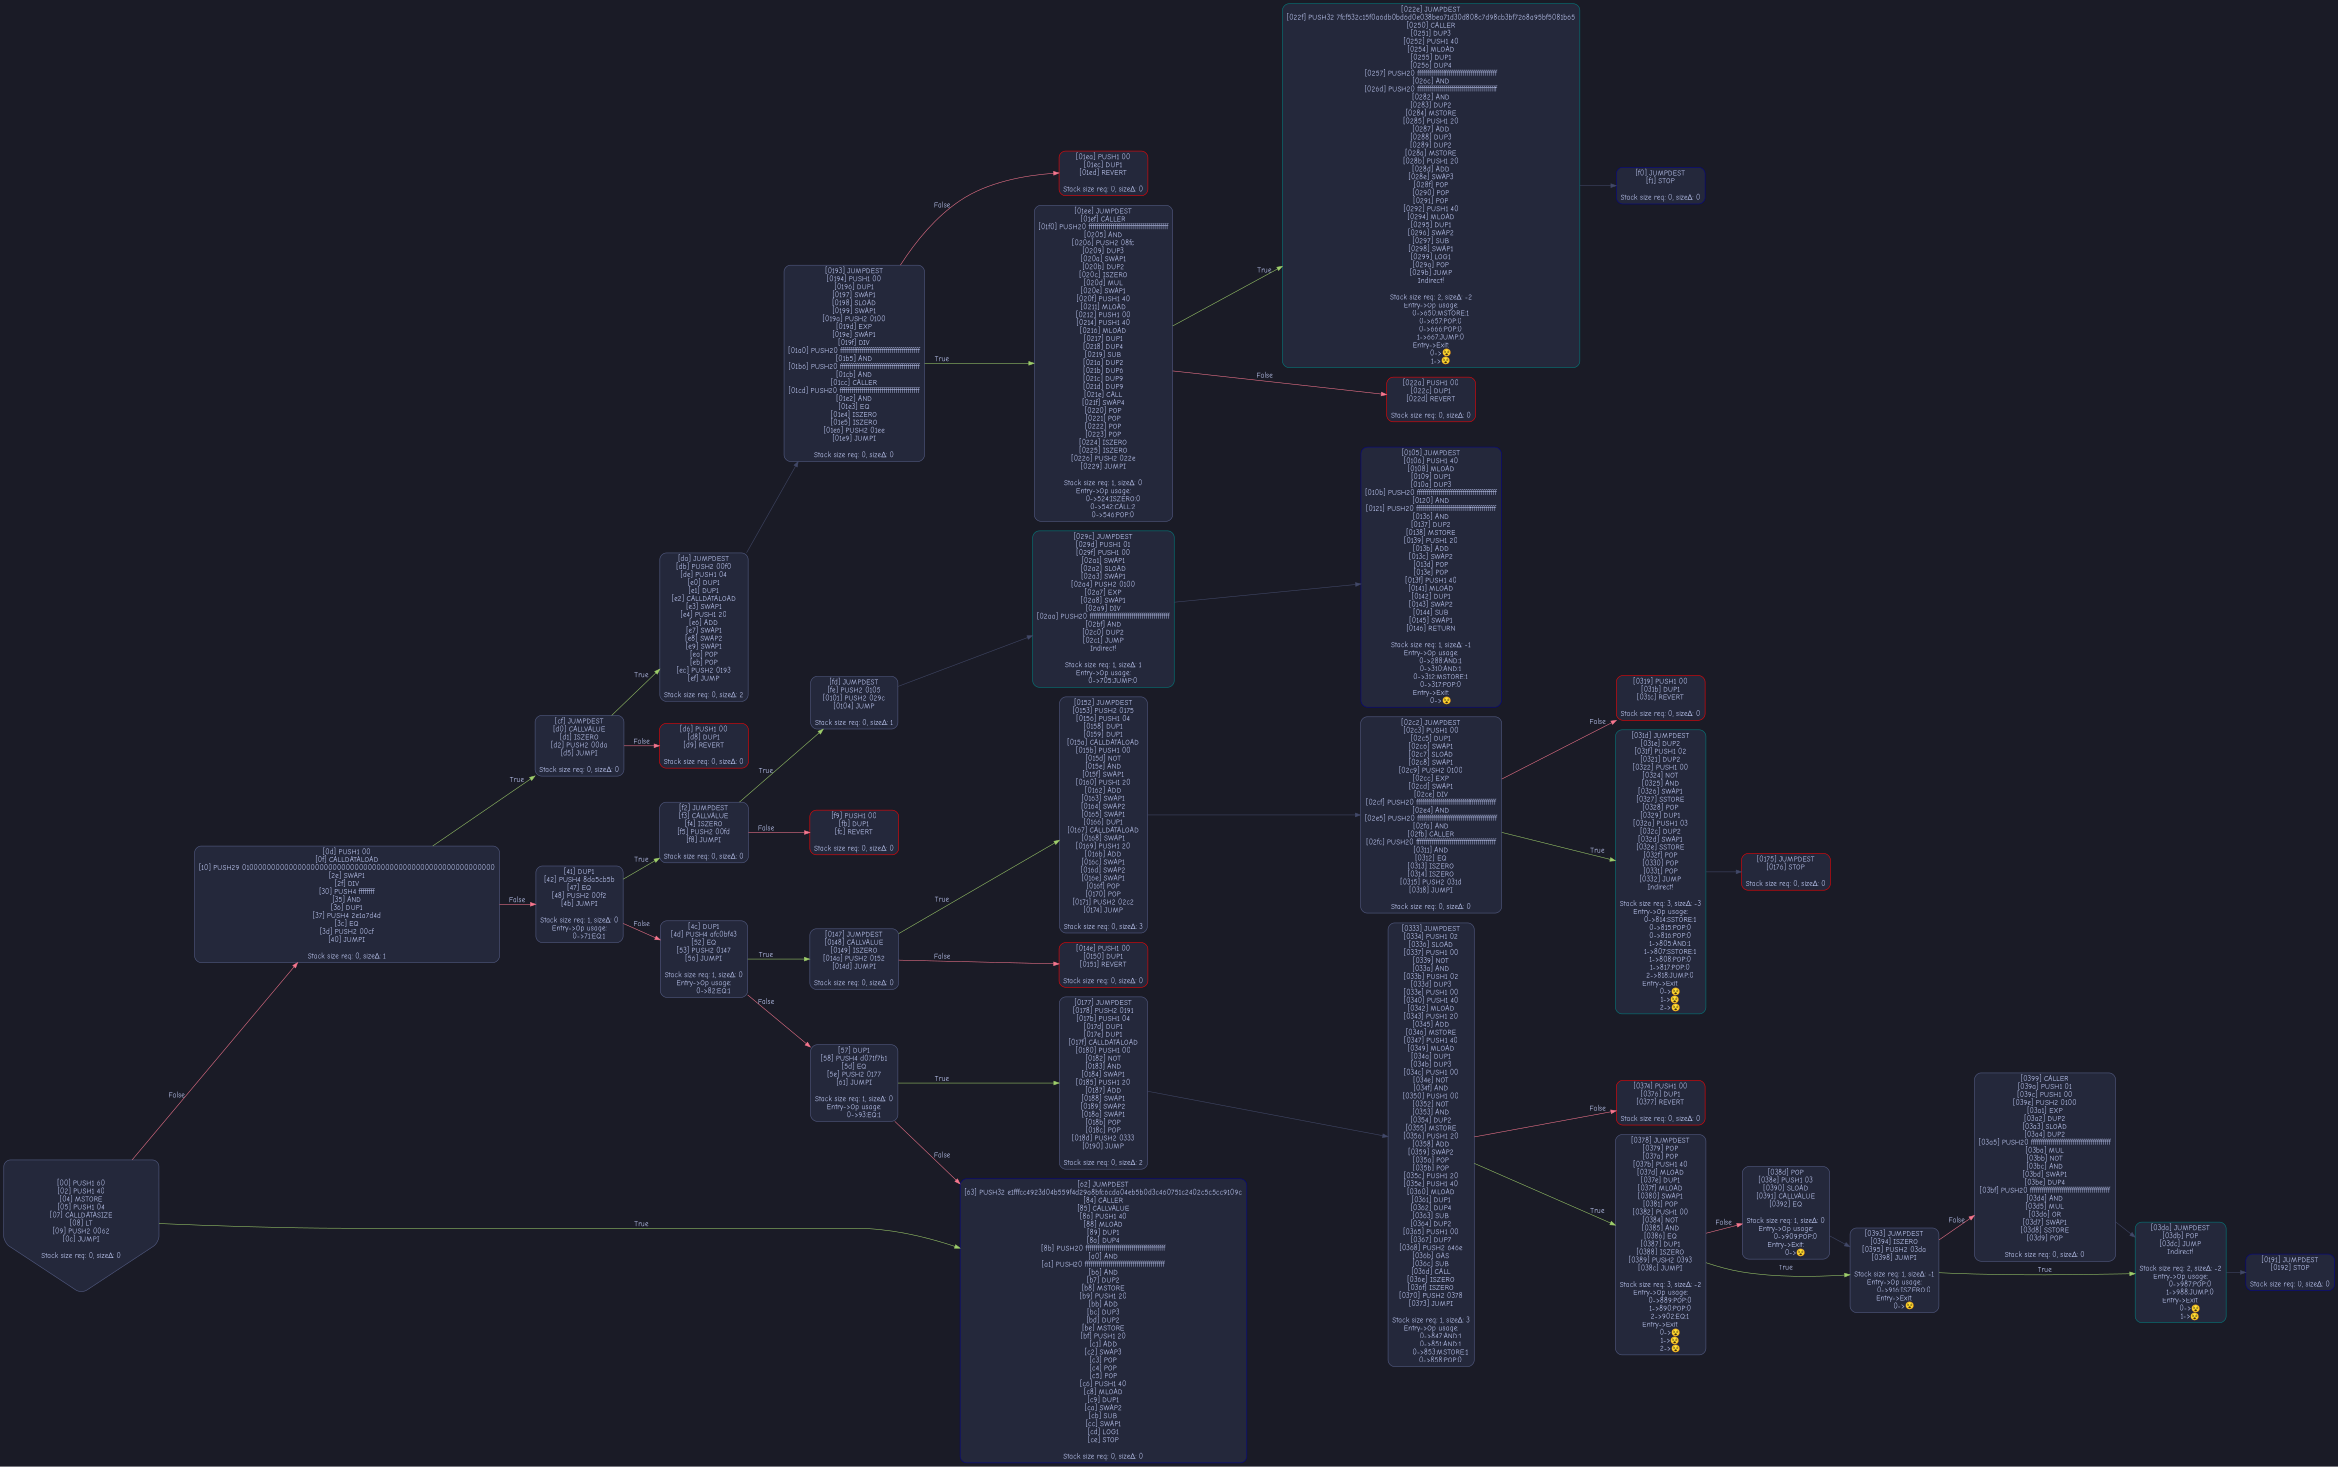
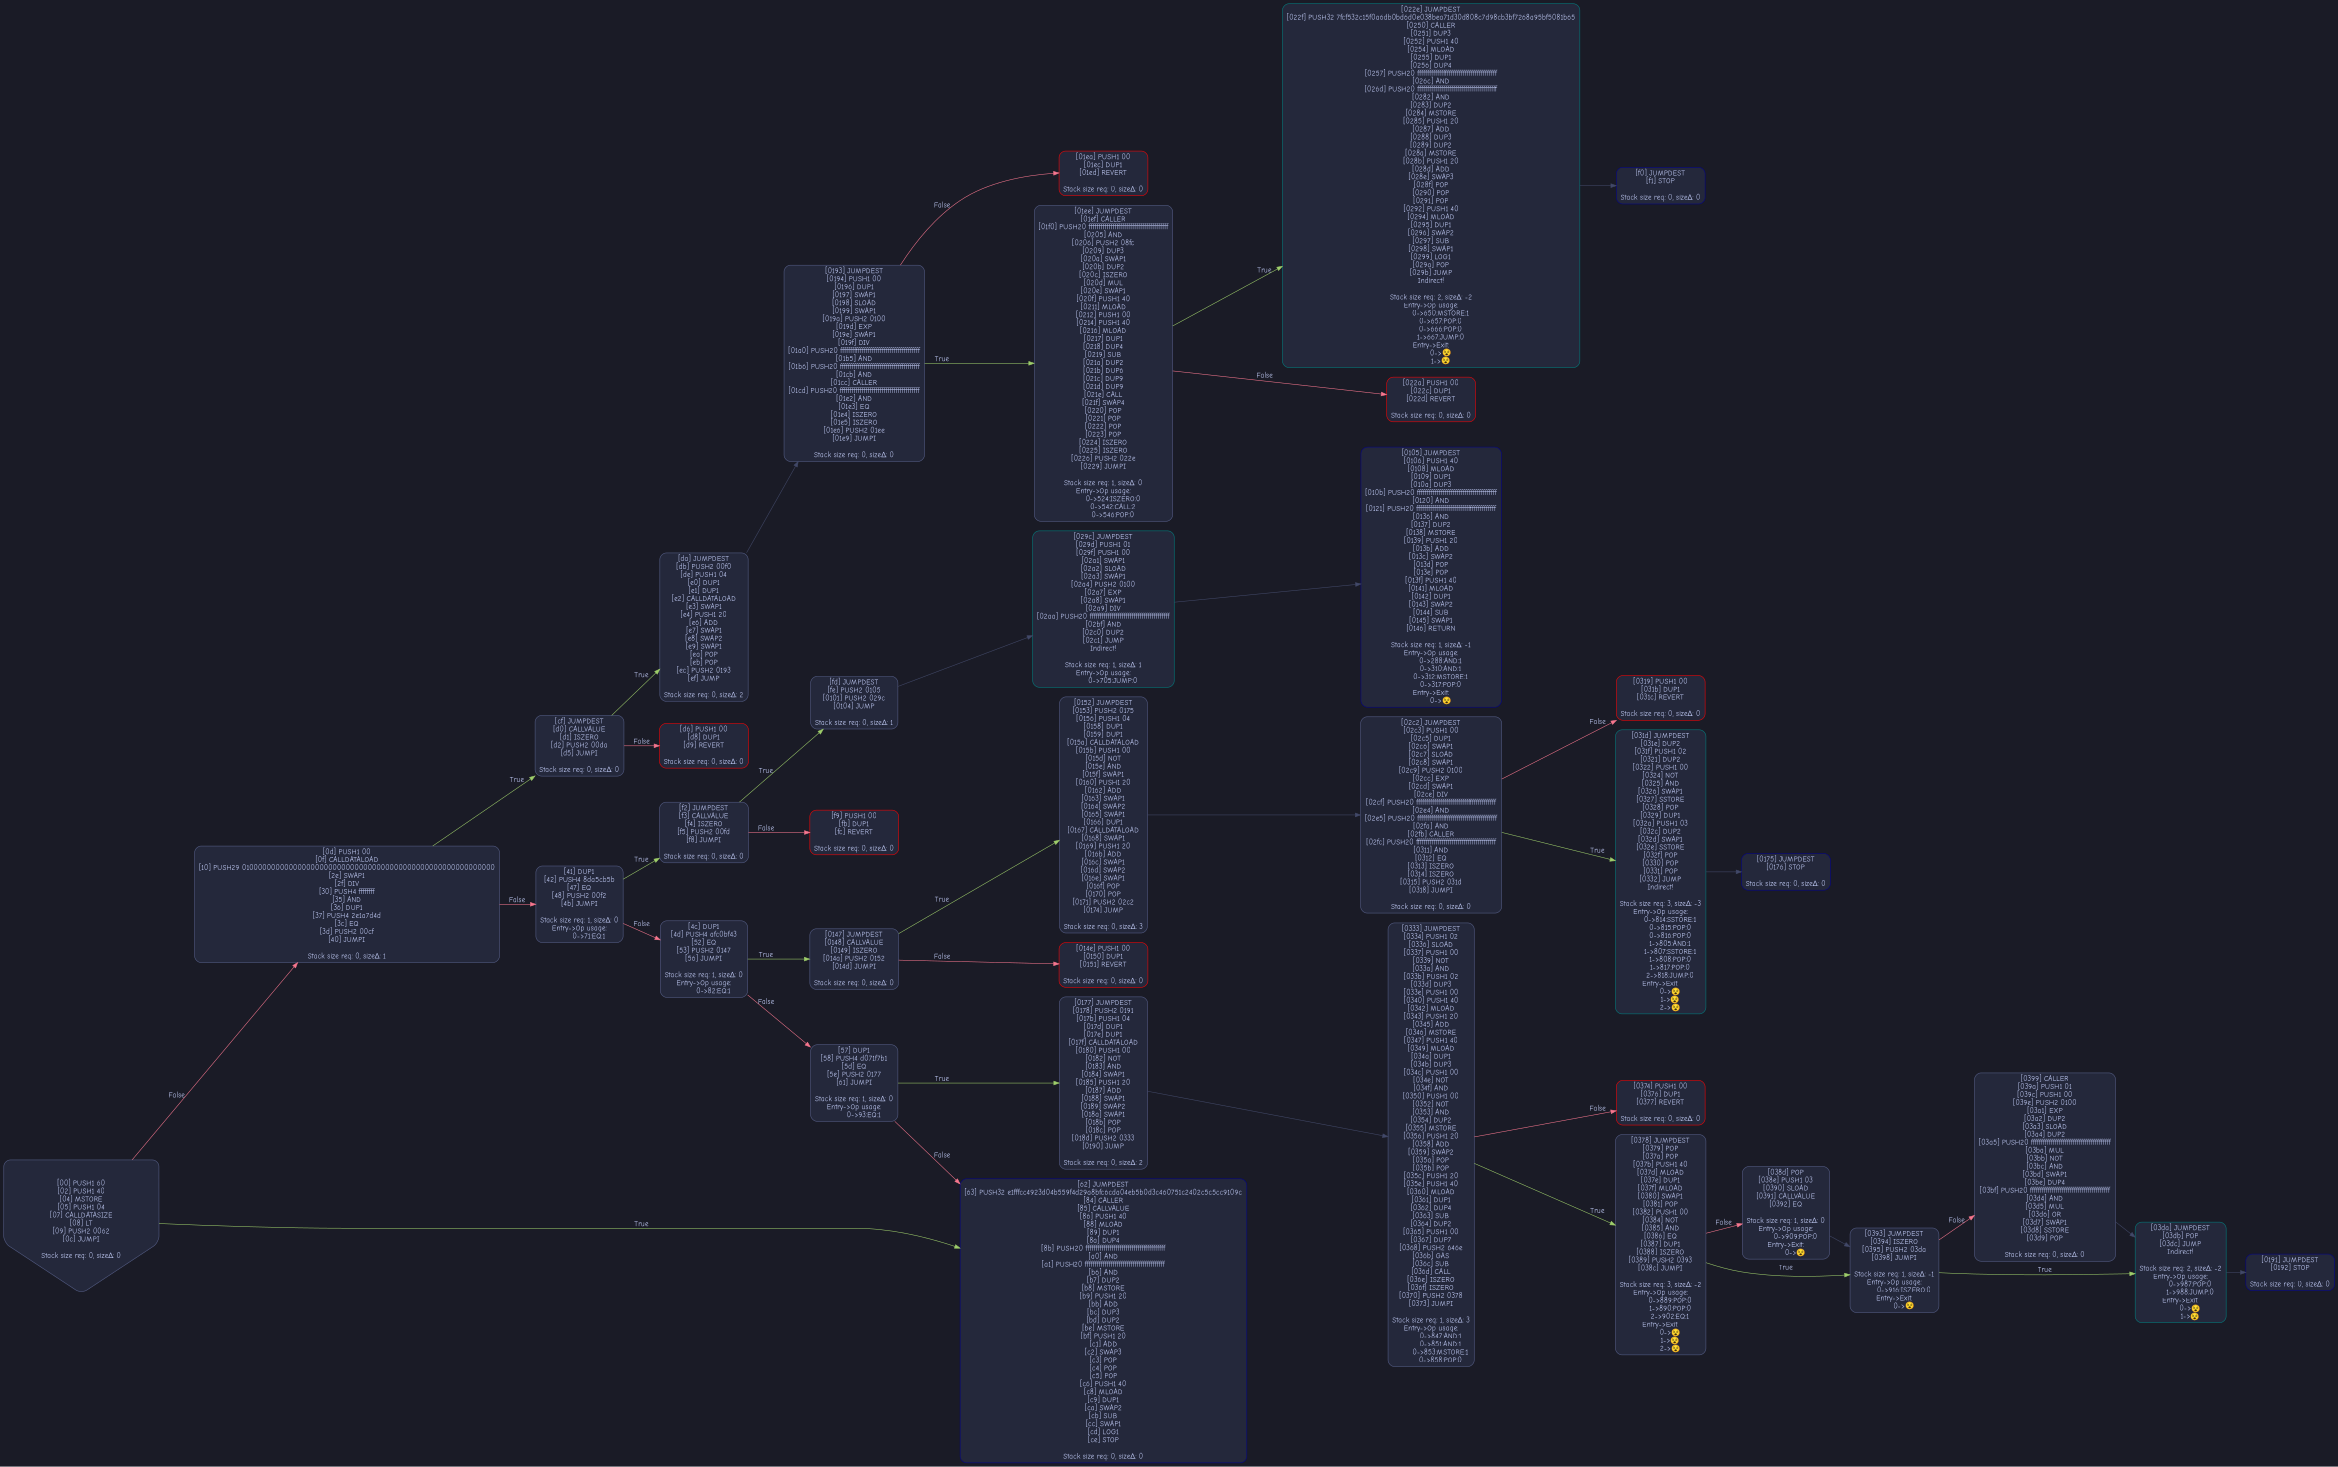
(1786, 872) -> (1786, 872)
